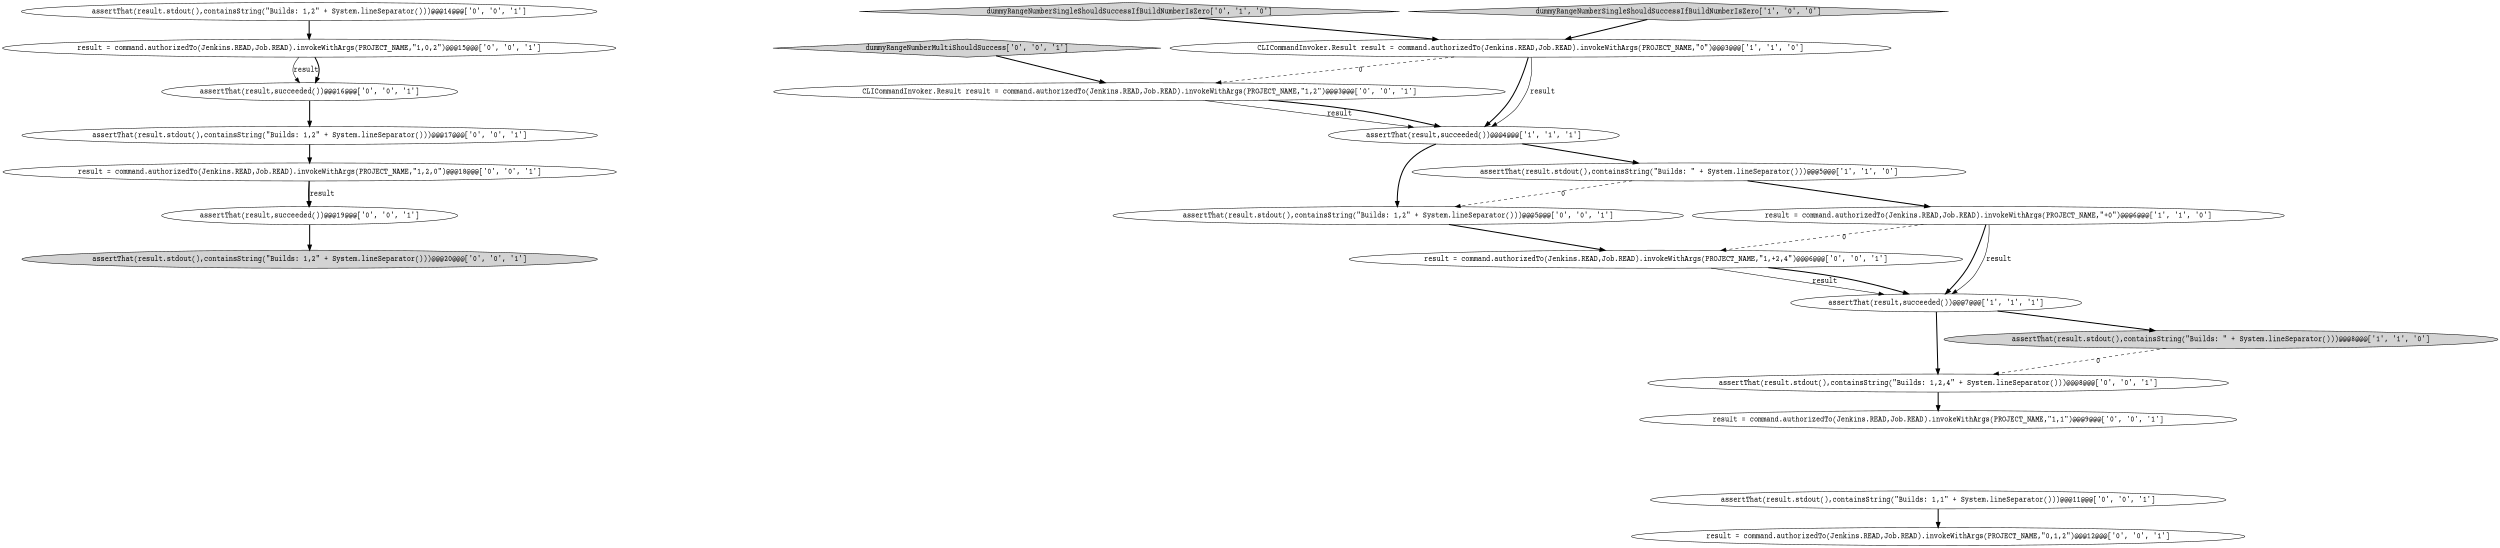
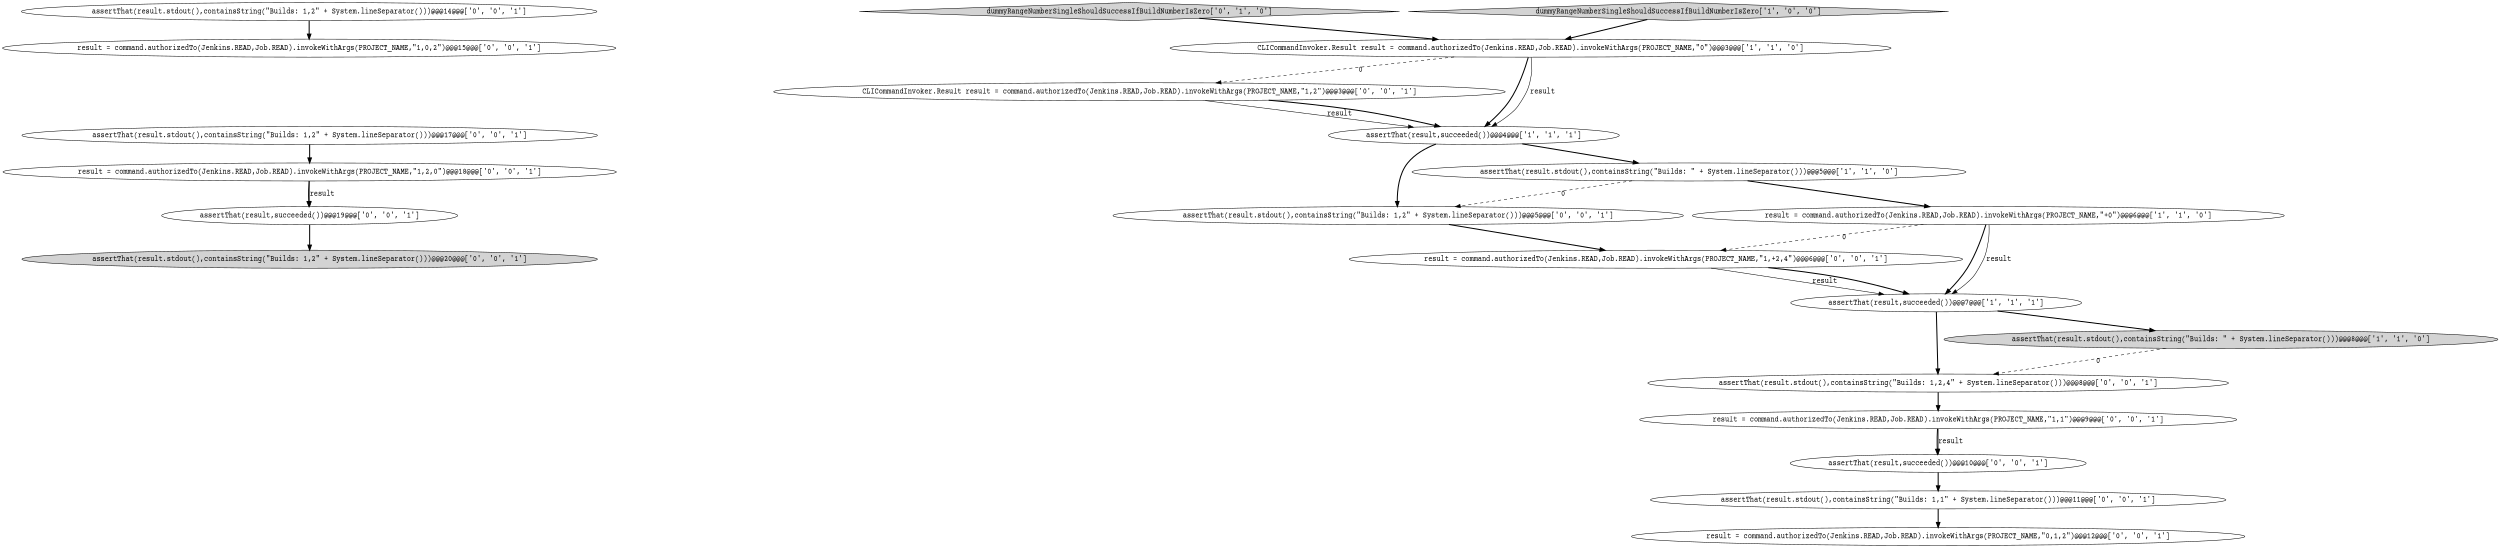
(967, 48) -> none
(310, 92) -> none
none -> (1938, 463)
